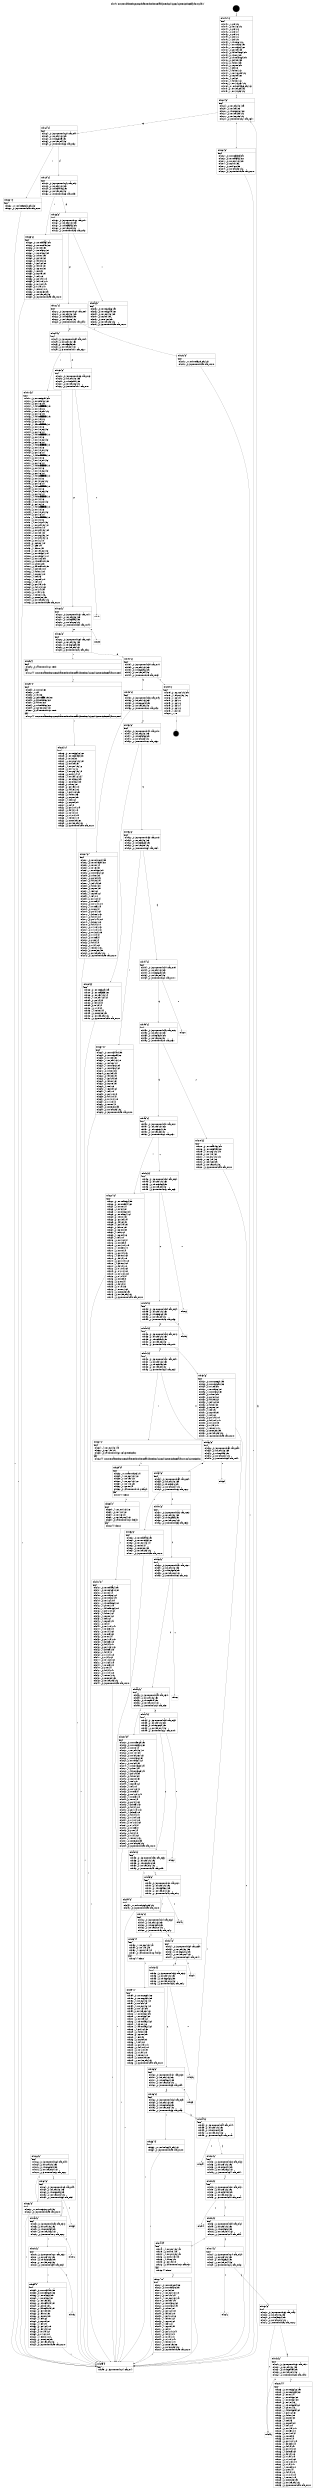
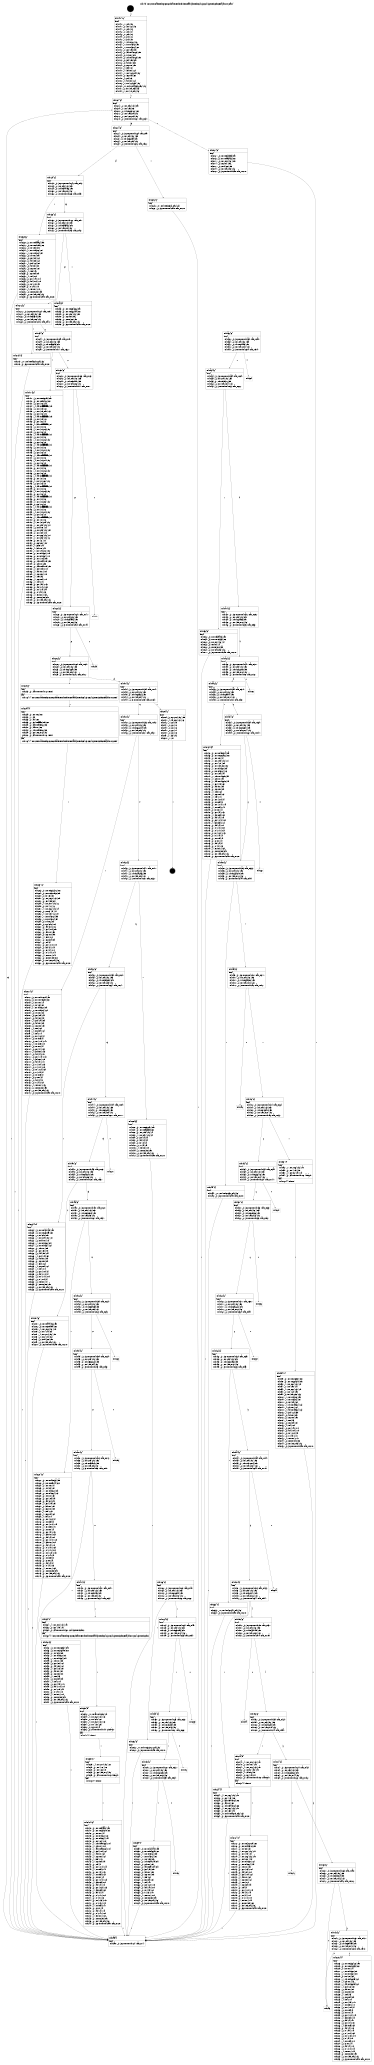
(174, 1412) -> none
none -> (232, 1803)
